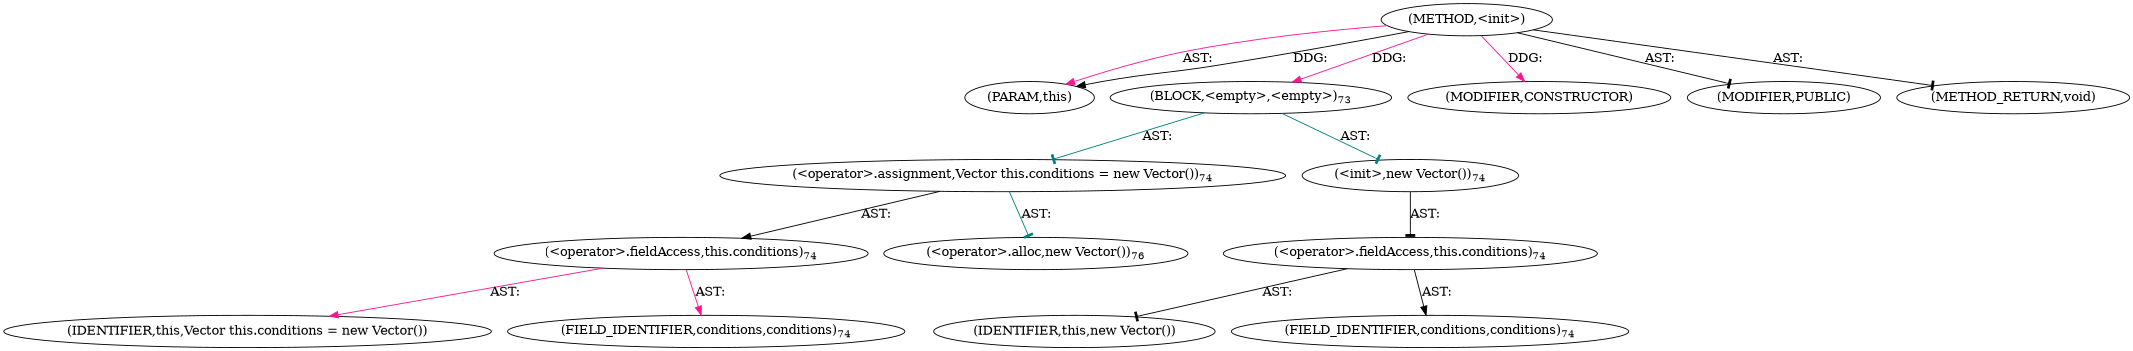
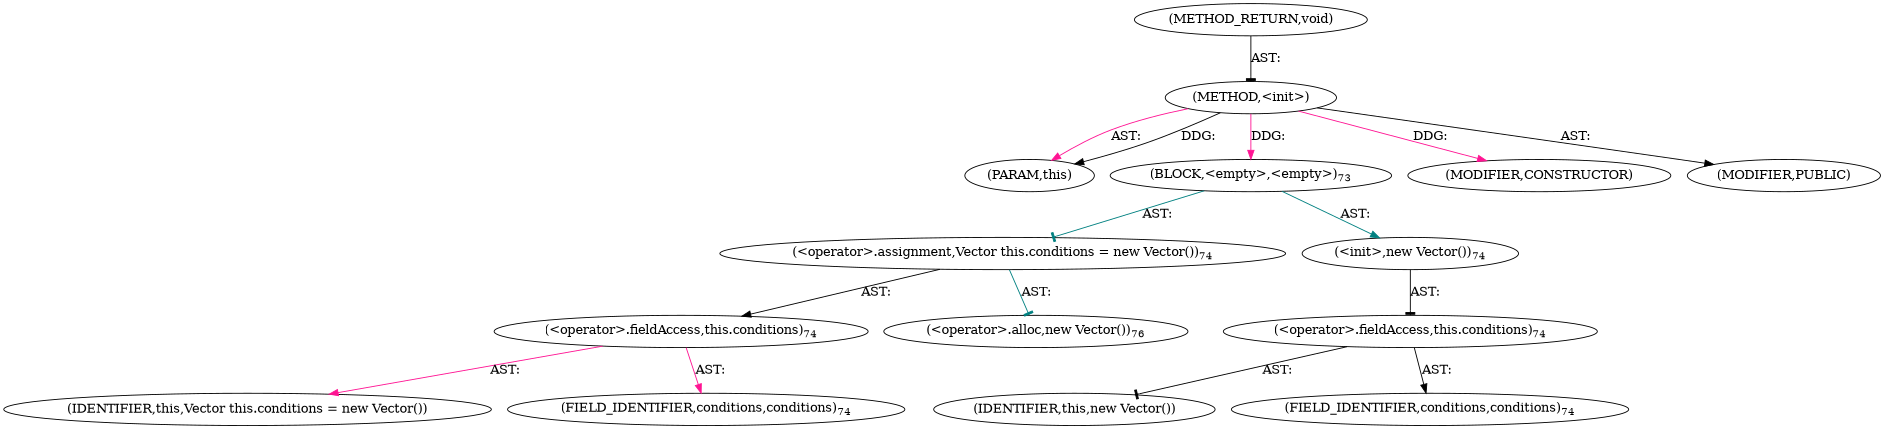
(1622, 58) -> (1511, 135)
(1732, 58) -> (1251, 56)
(1329, 136) -> (1327, 213)
